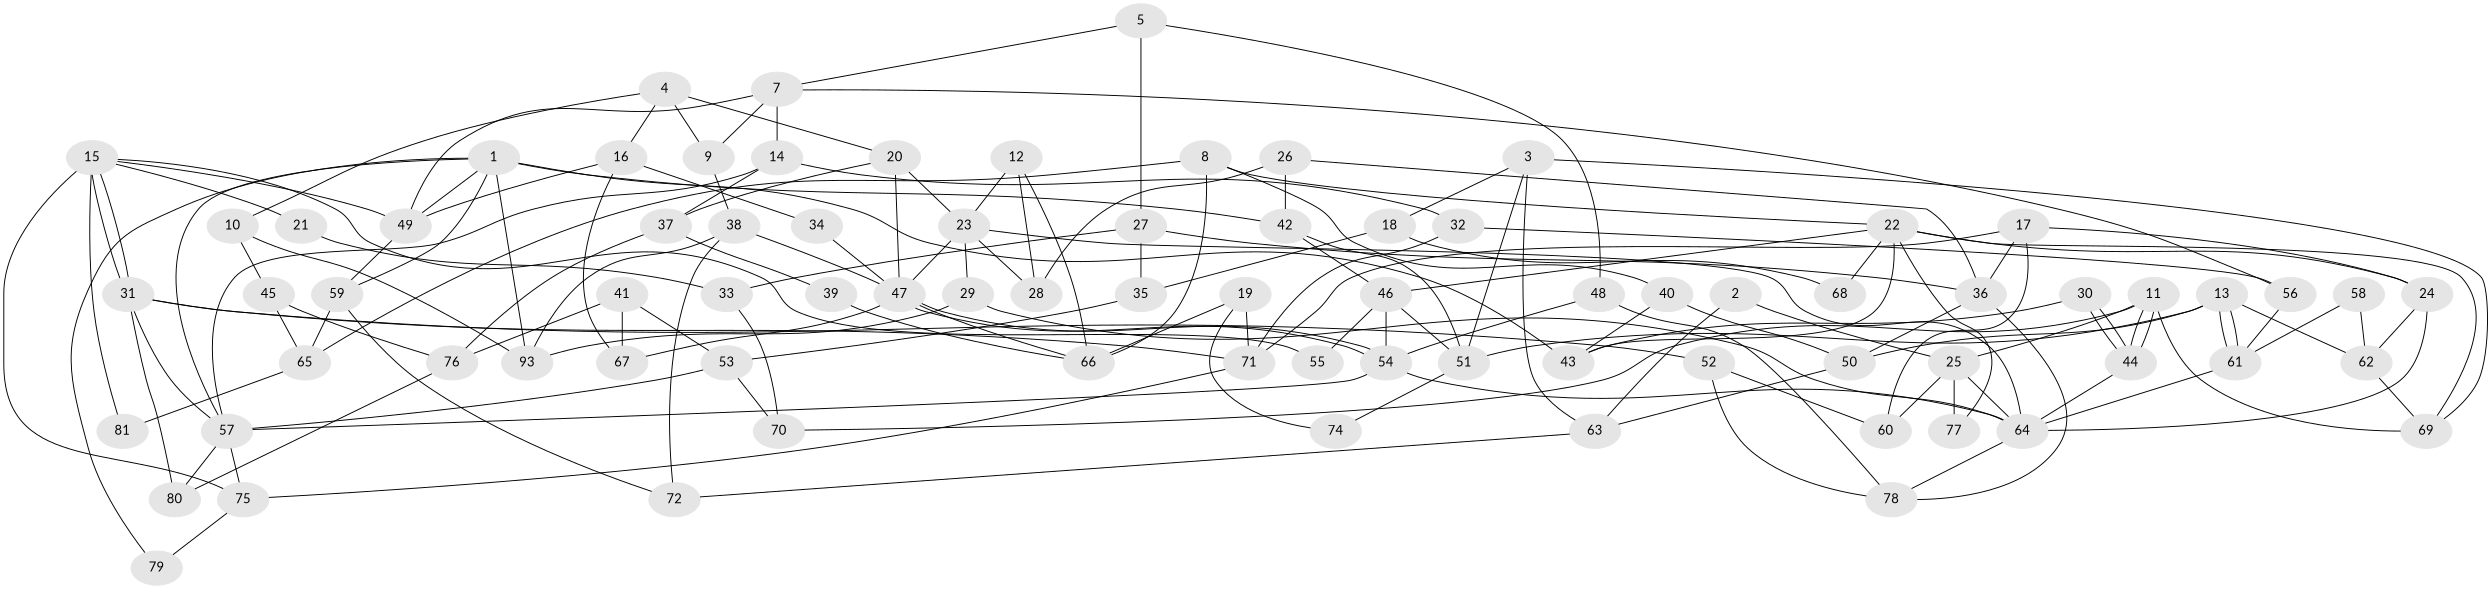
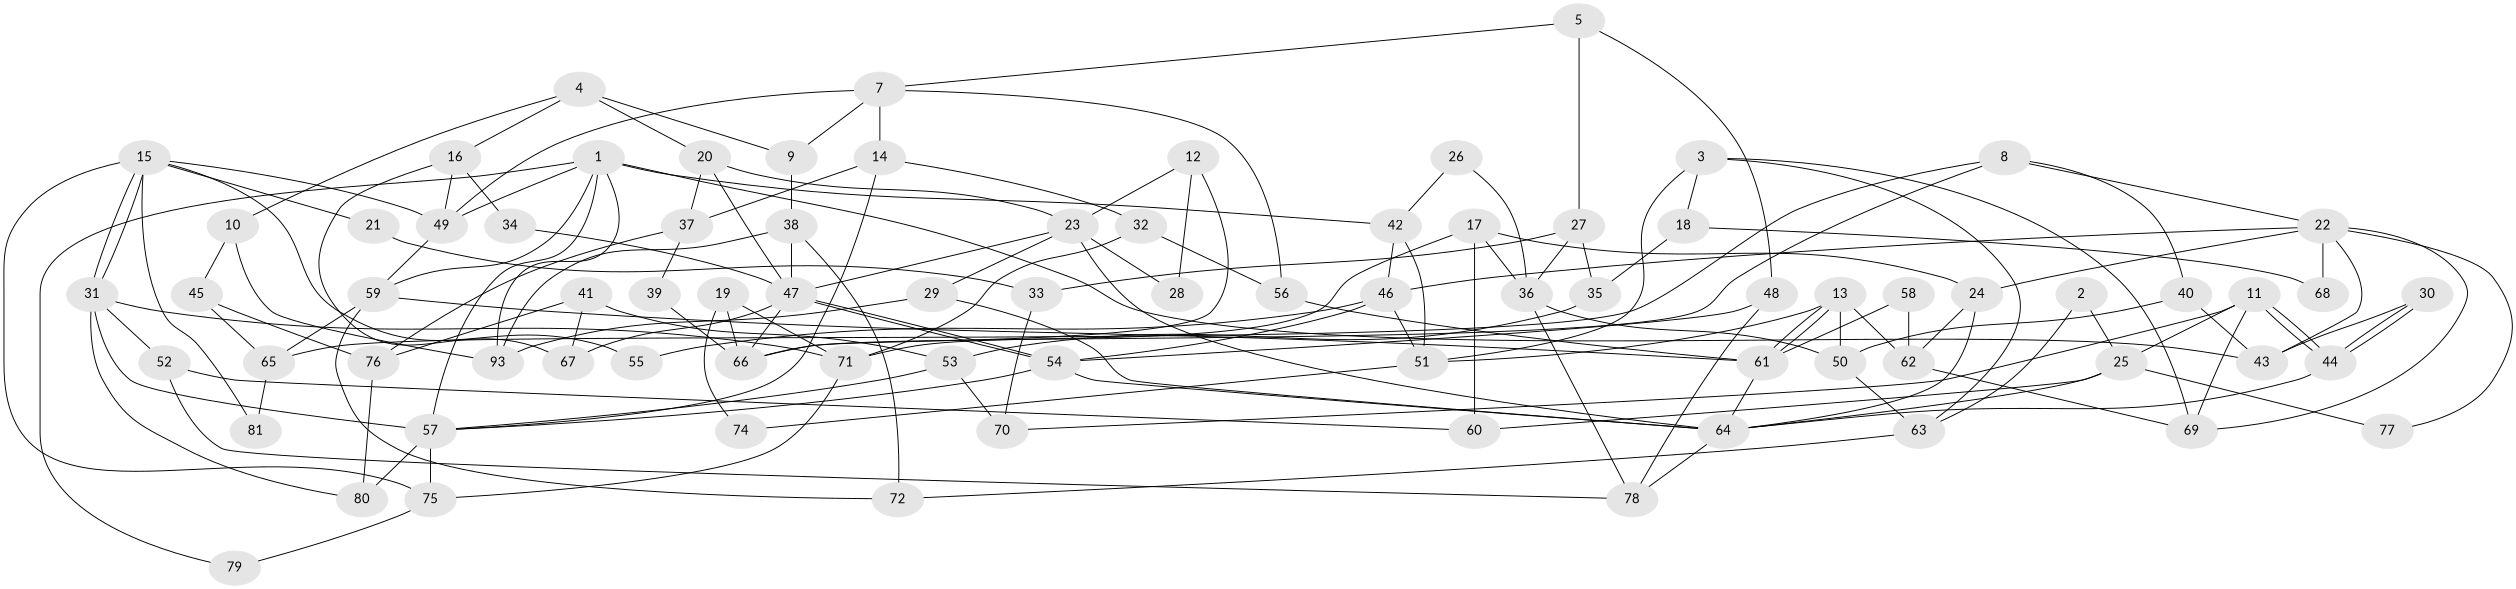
(1132, 196) -> none
none -> (833, 326)
